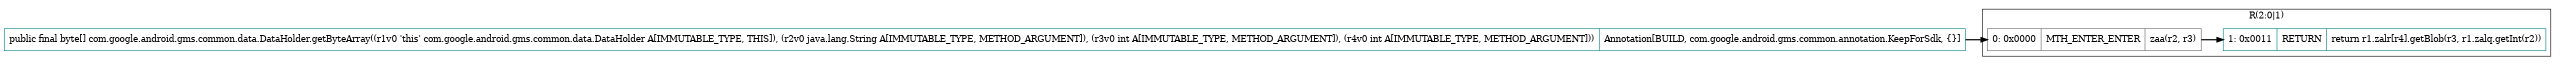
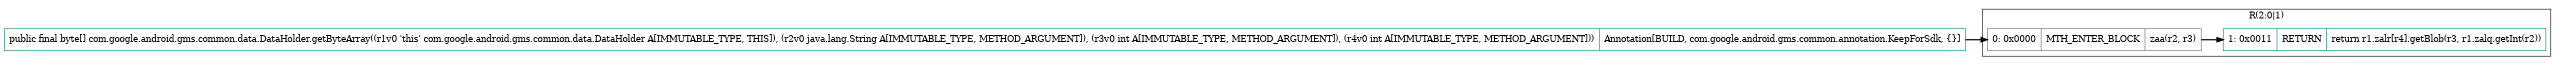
(2093, 39) -> (2093, 39)
